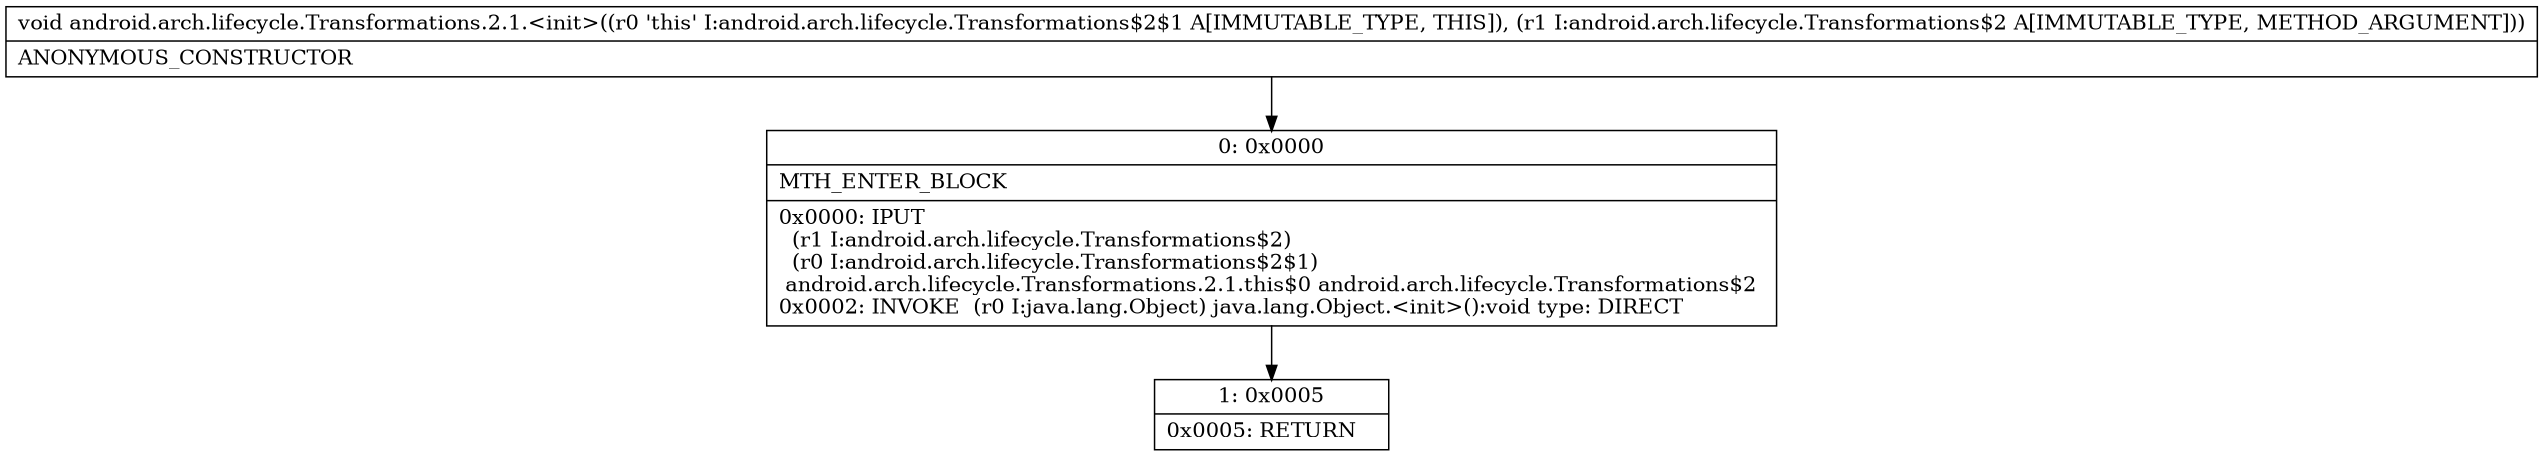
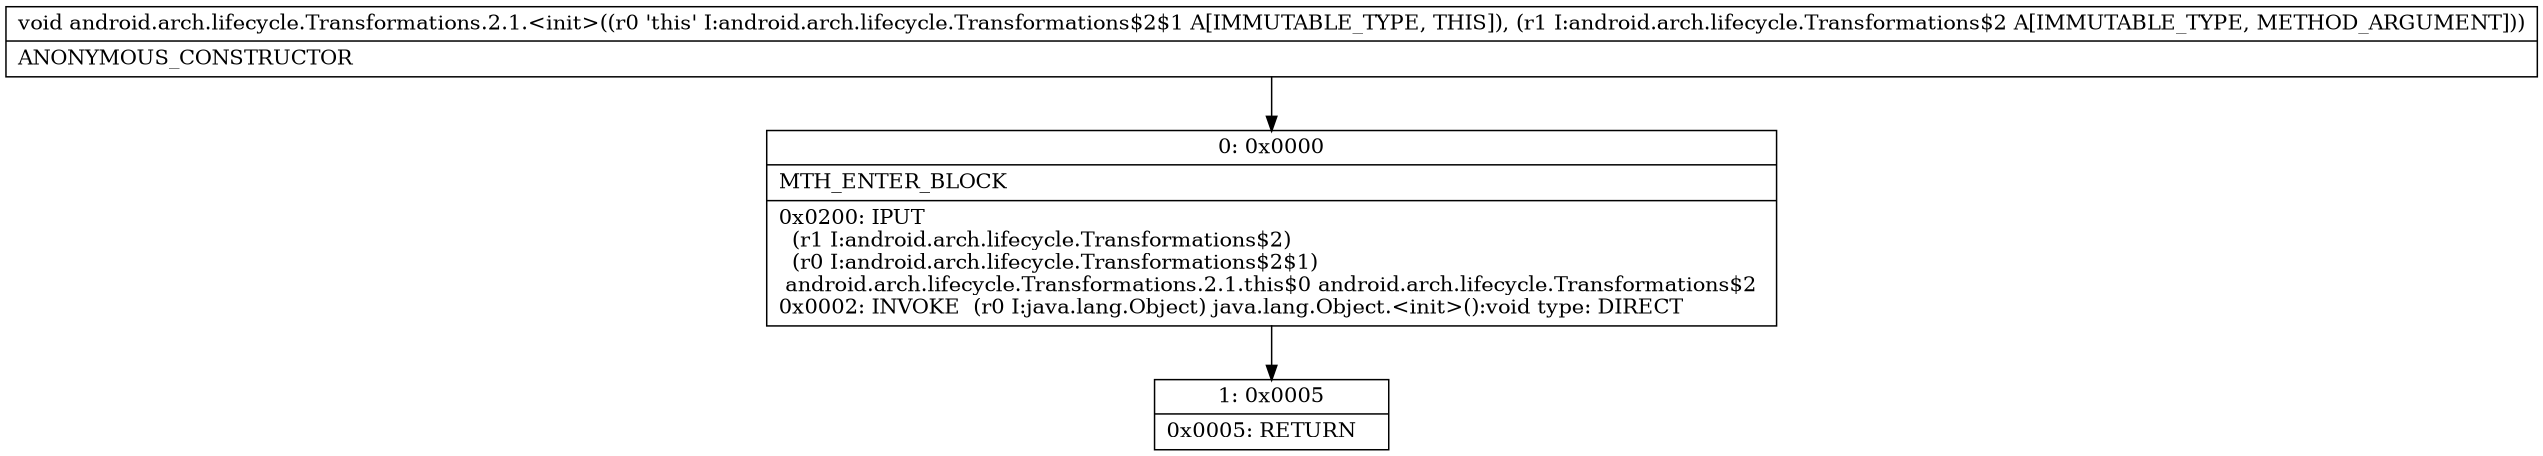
(858, 218) -> (858, 218)
